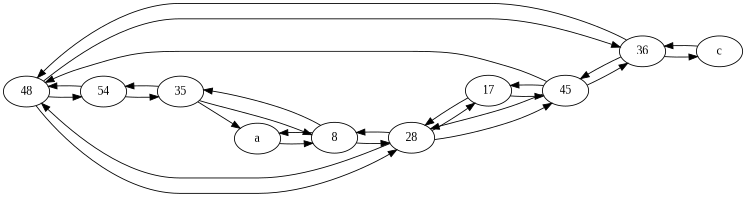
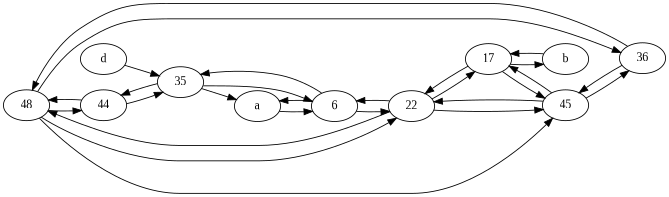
(300, 51) -> (292, 193)
(720, 51) -> none
none -> (104, 59)
none -> (566, 59)
(104, 92) -> (104, 105)
(335, 138) -> (335, 106)
(412, 138) -> (412, 106)
